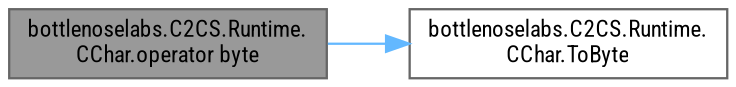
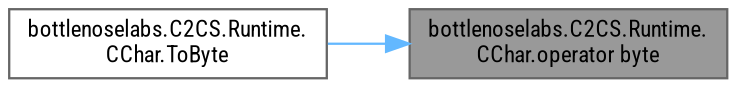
(357, 44) -> (357, 44)
